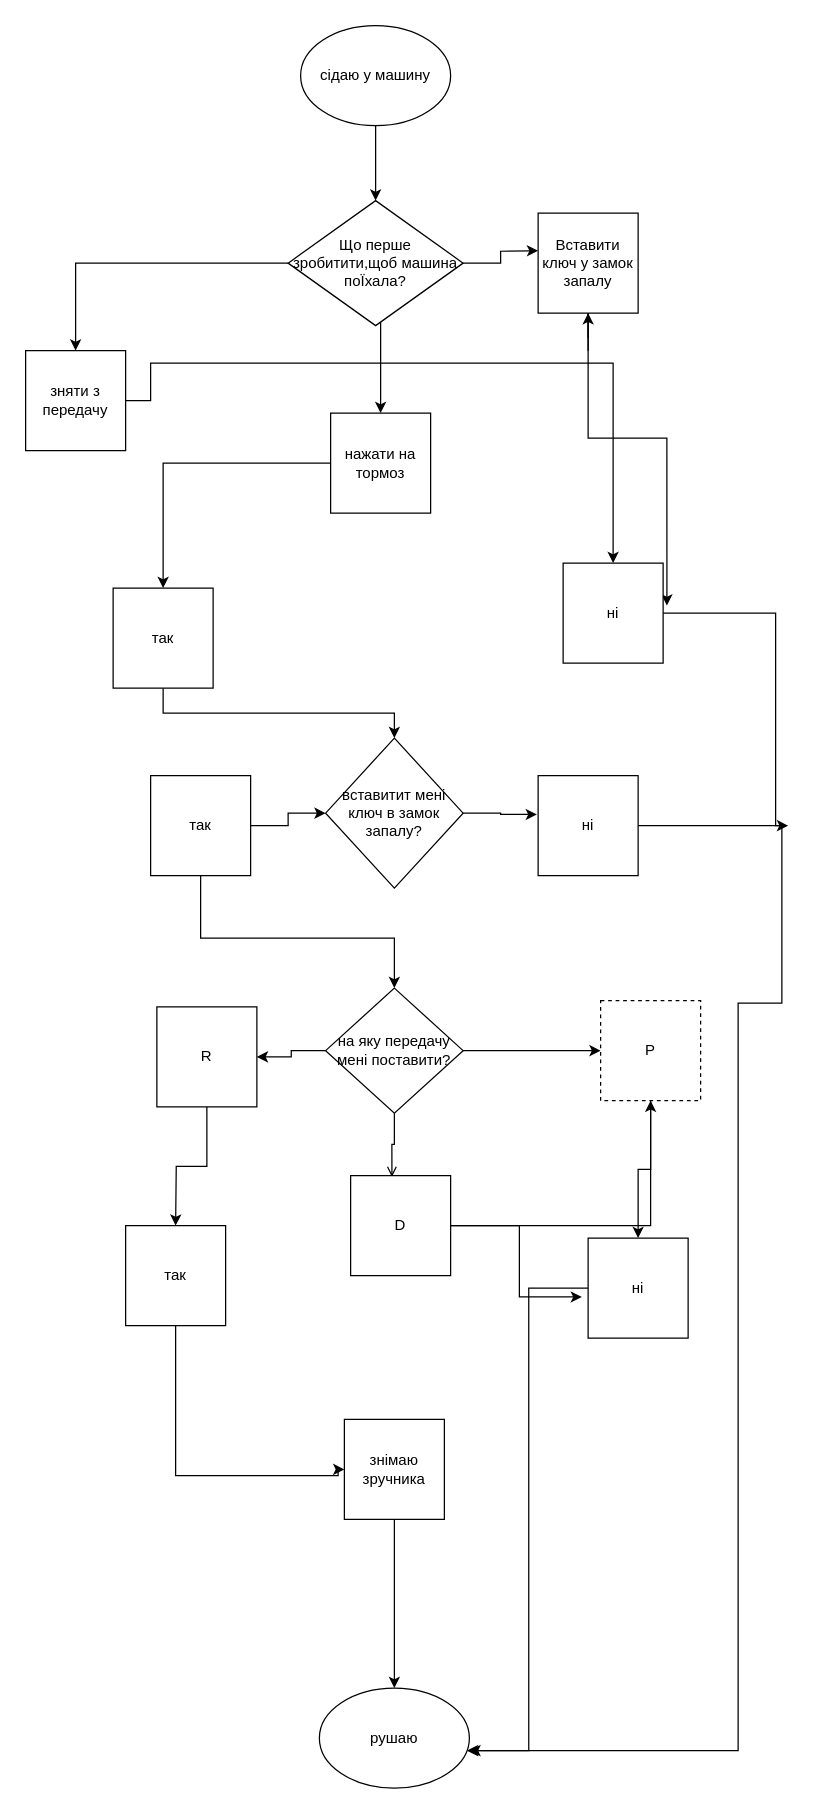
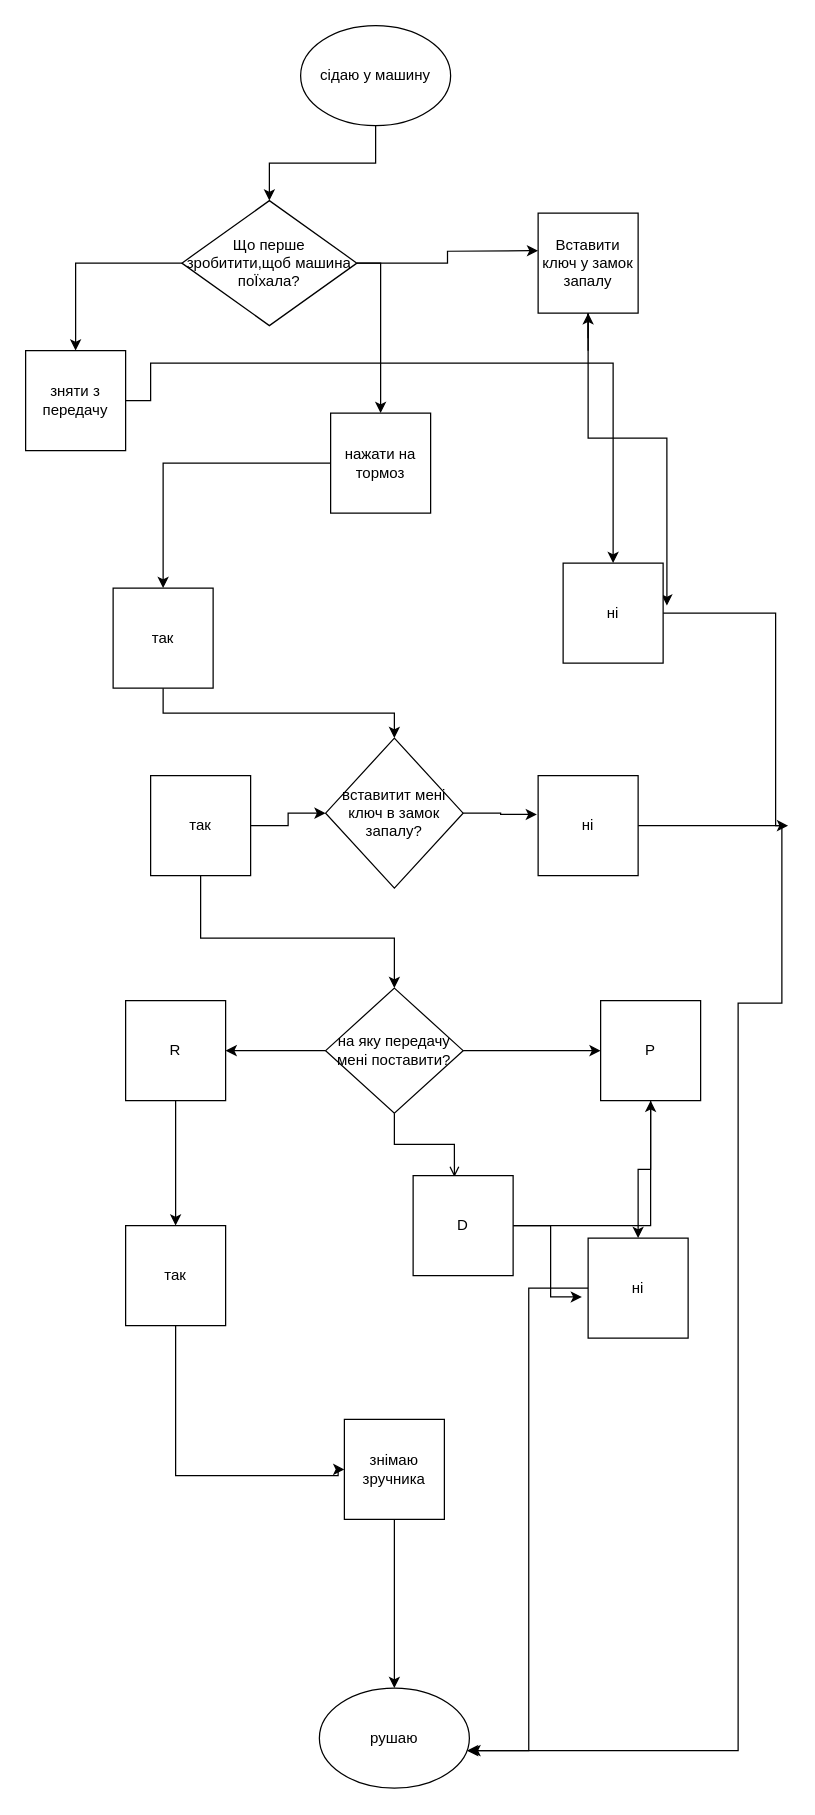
(376, 263) -> (269, 263)
(651, 1051) -> (651, 1051)
(207, 1057) -> (176, 1051)
(401, 1226) -> (463, 1226)
